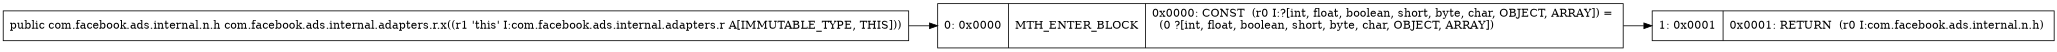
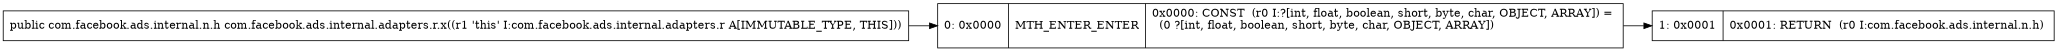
(1077, 25) -> (1077, 25)
